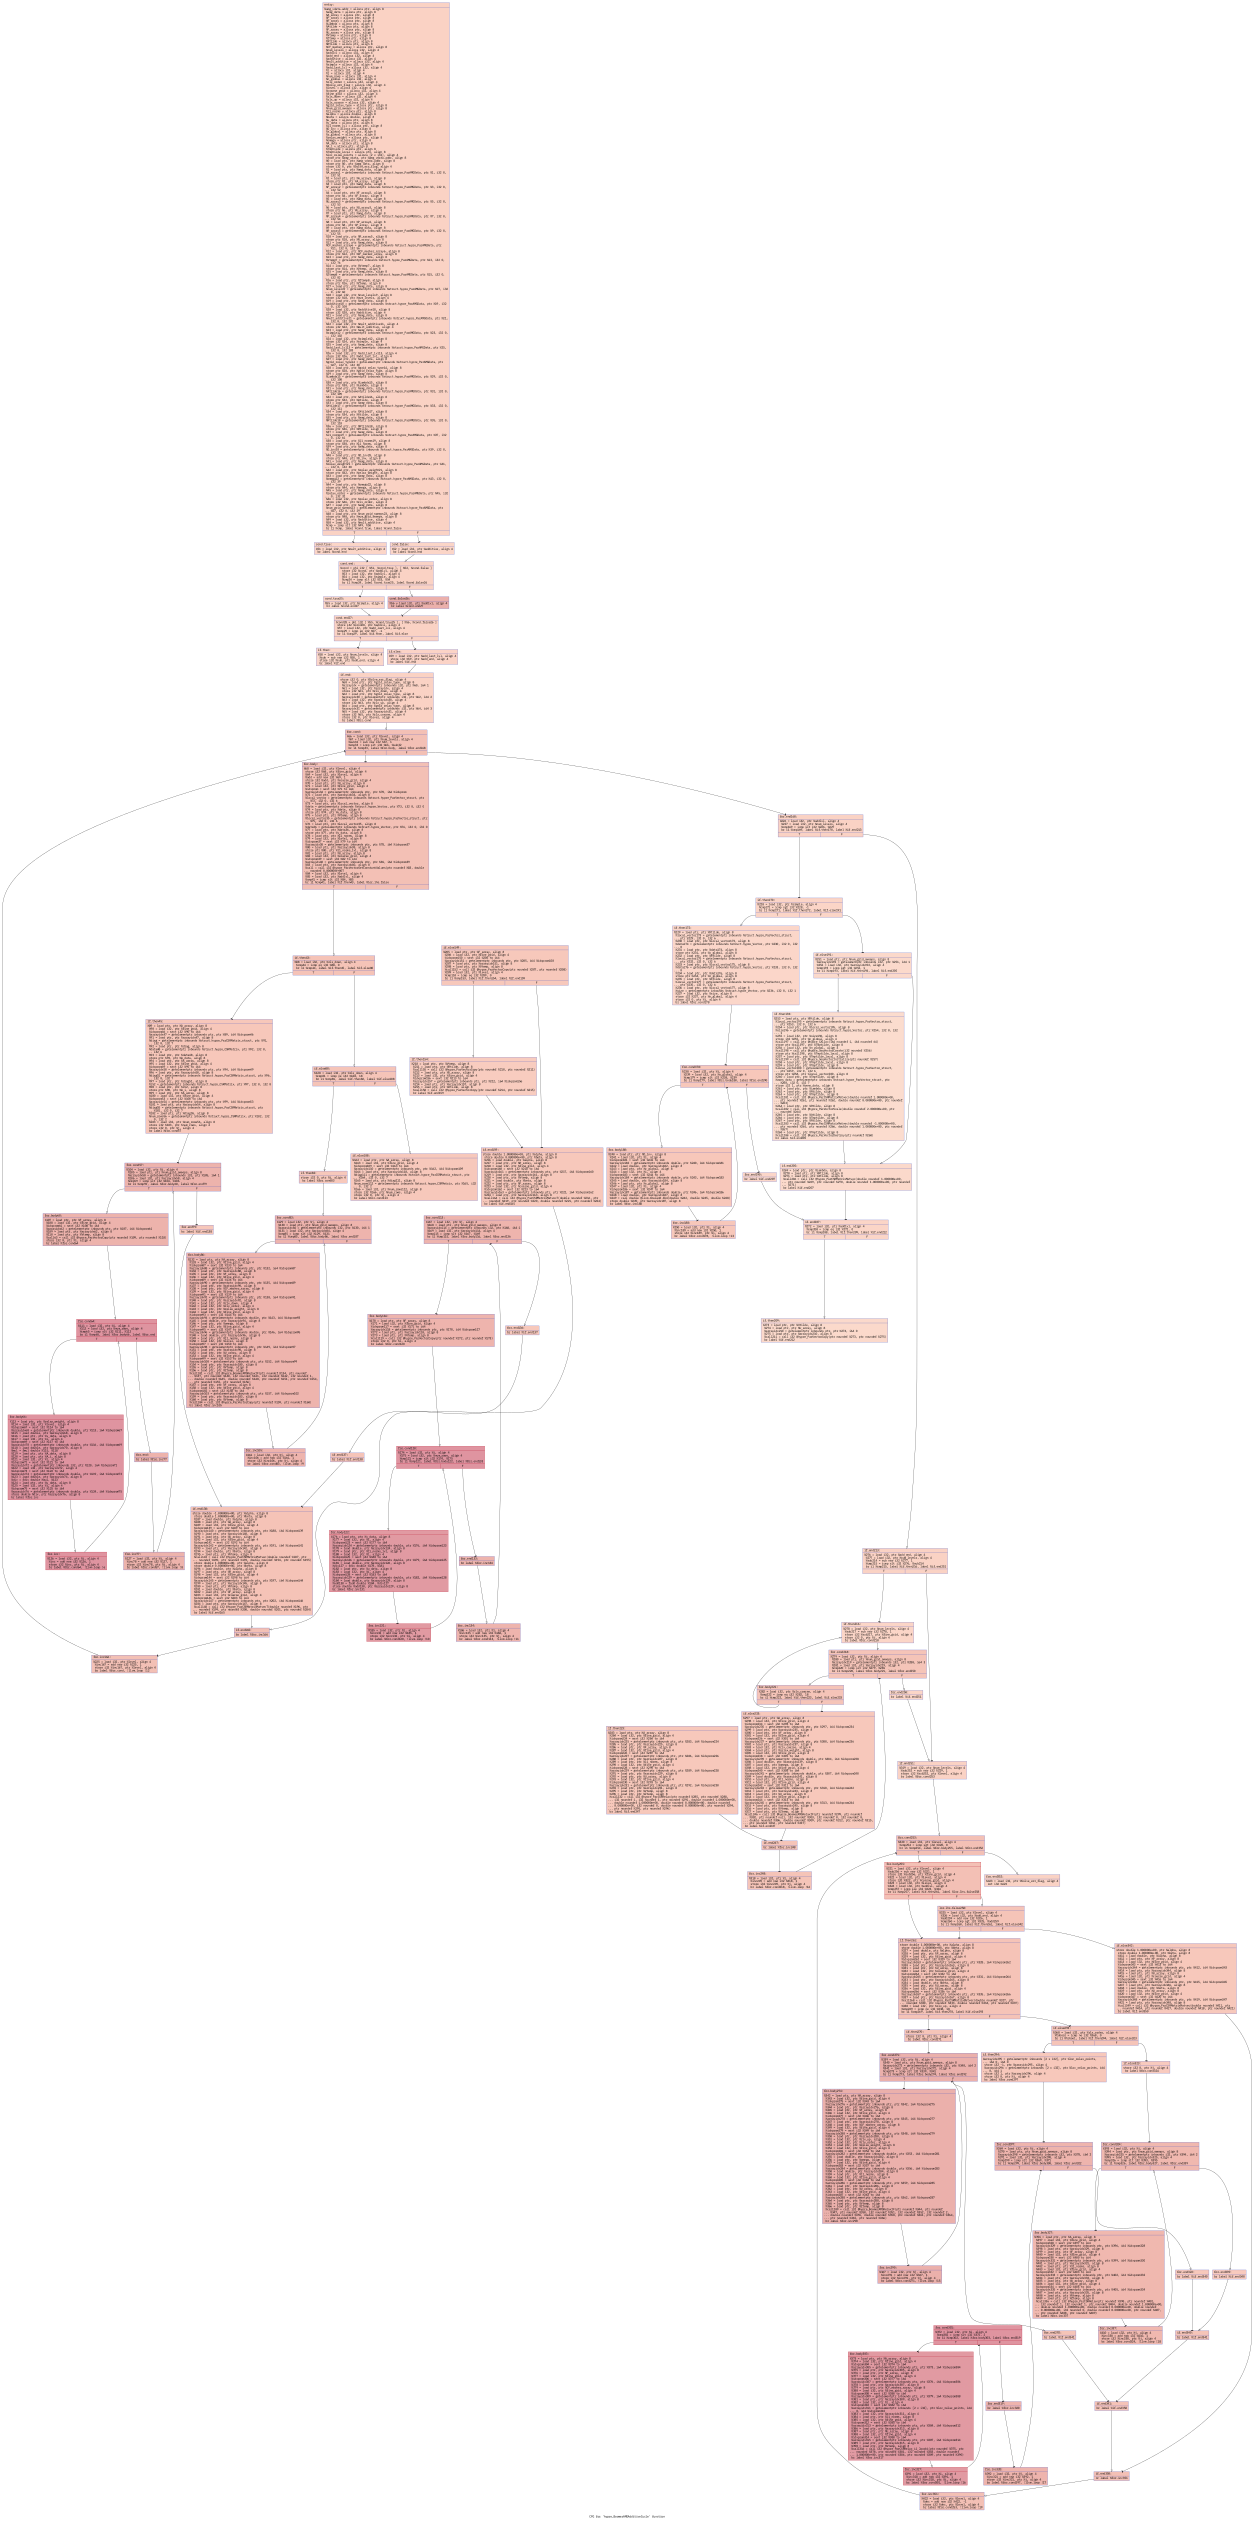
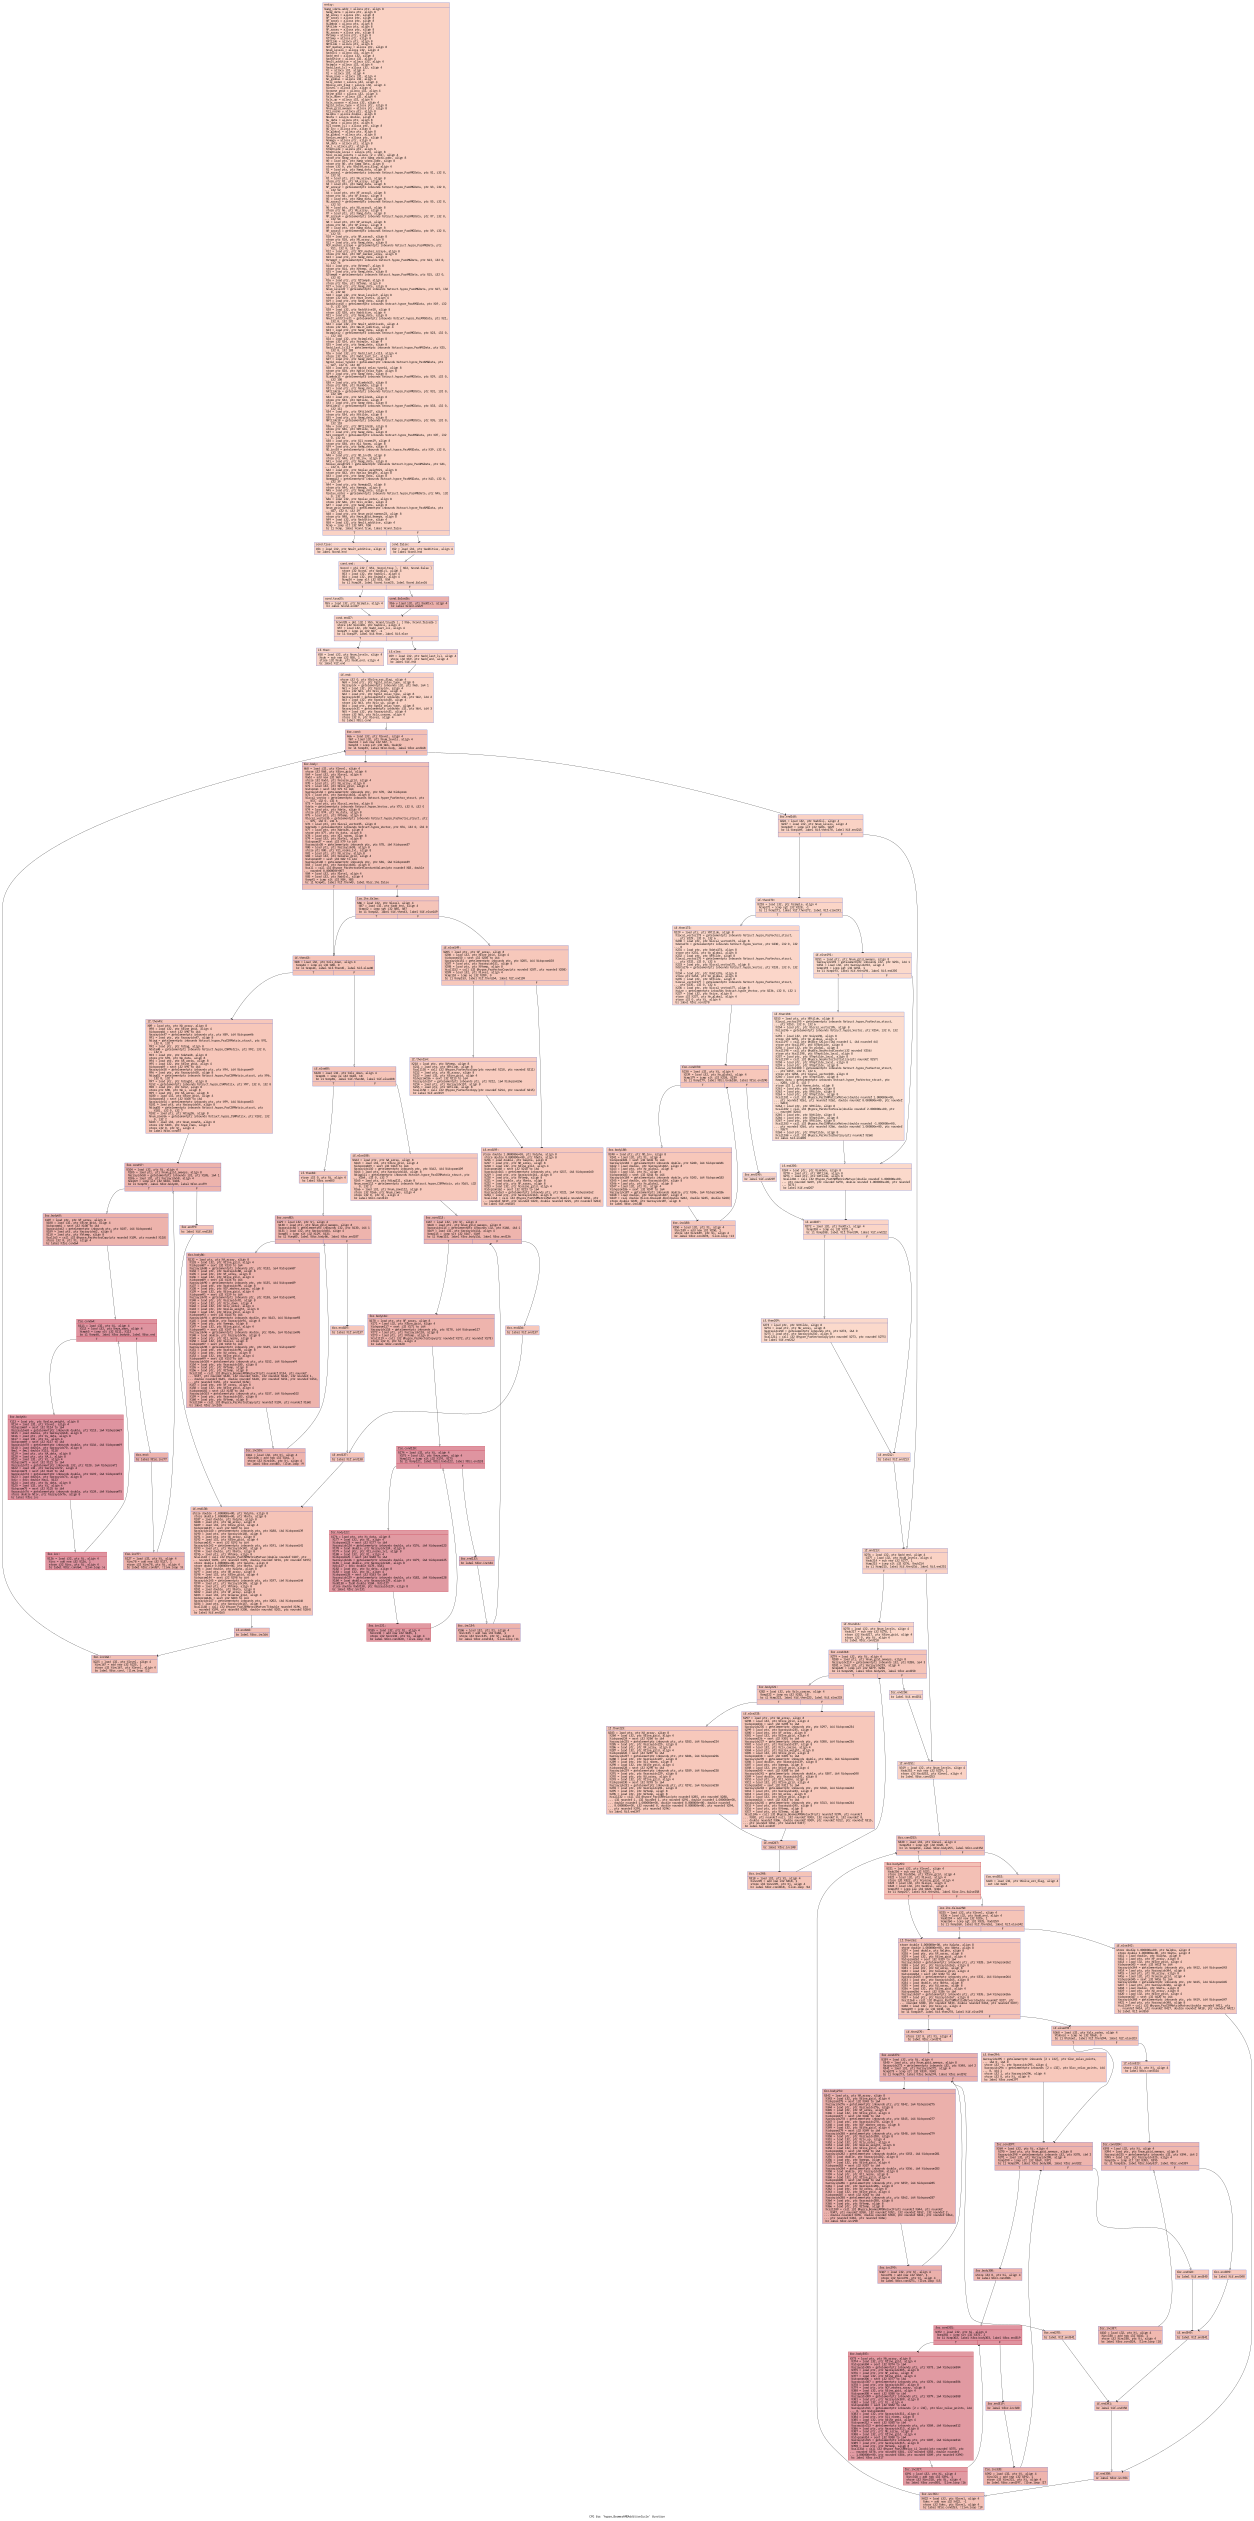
none -> (397, 908)
none -> (448, 1207)
none -> (347, 1330)
(442, 1411) -> none
none -> (893, 1457)
(775, 1665) -> (730, 1709)
(1046, 2046) -> (1106, 2085)
none -> (998, 2274)
(1099, 2274) -> none
(1218, 2307) -> (1218, 2307)
